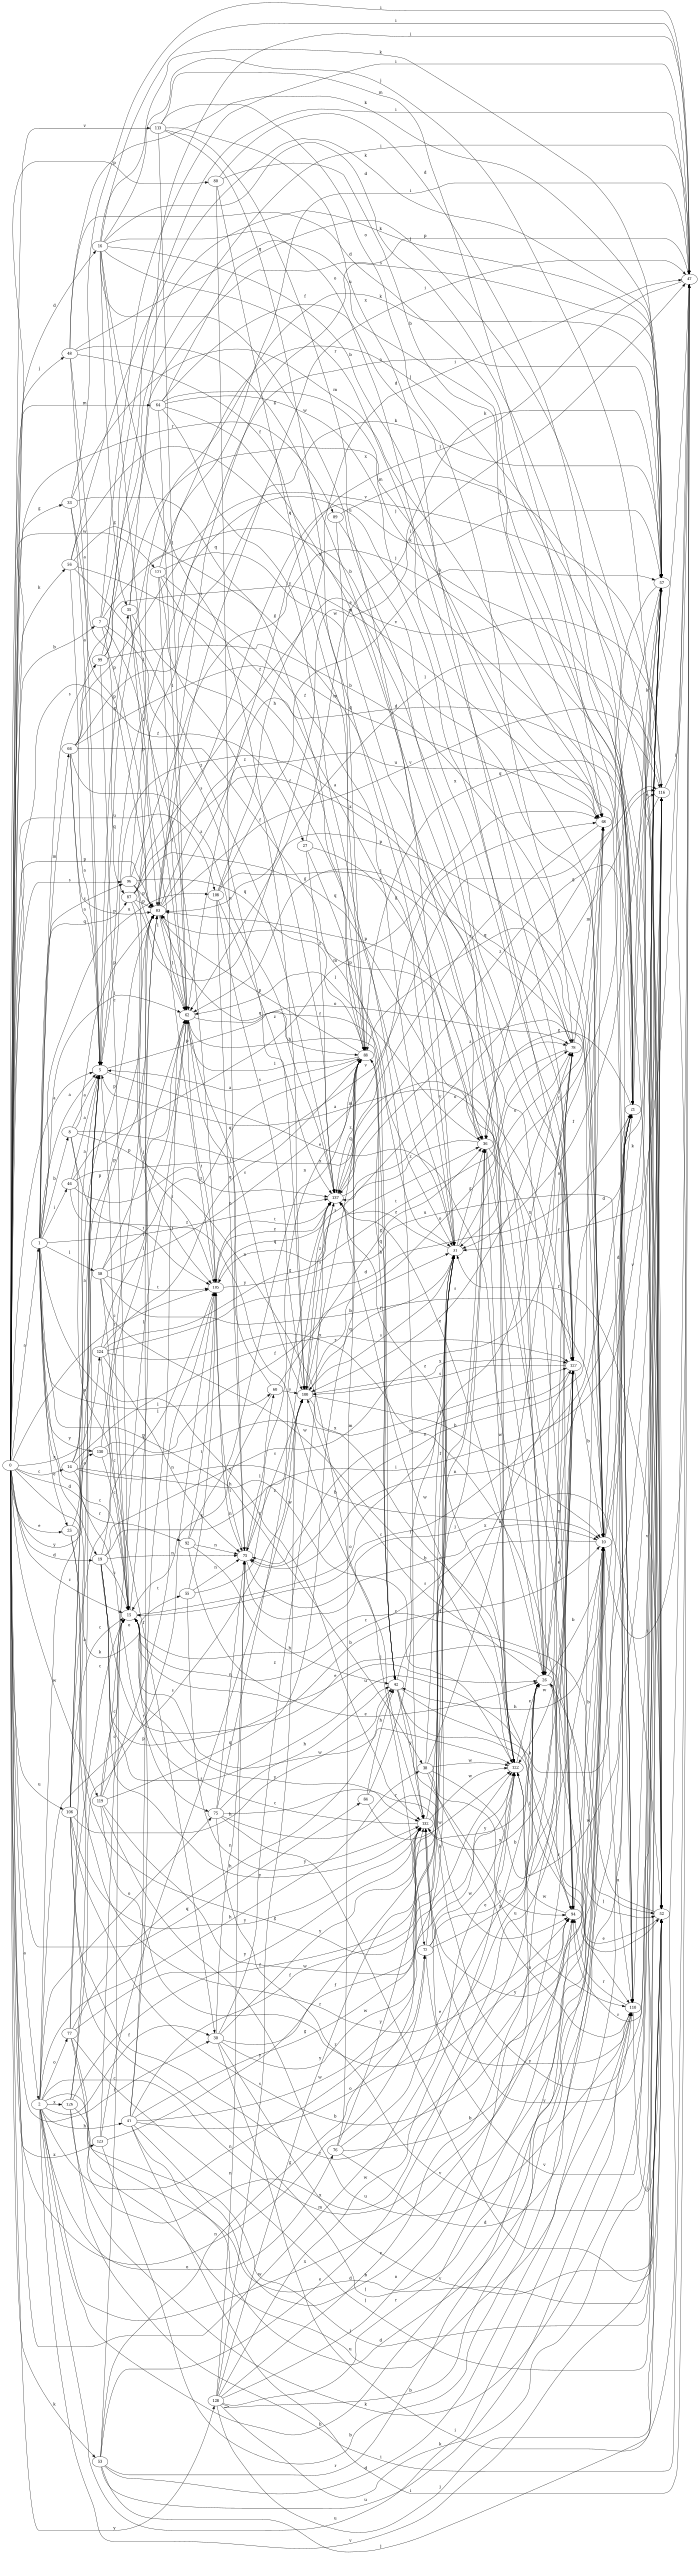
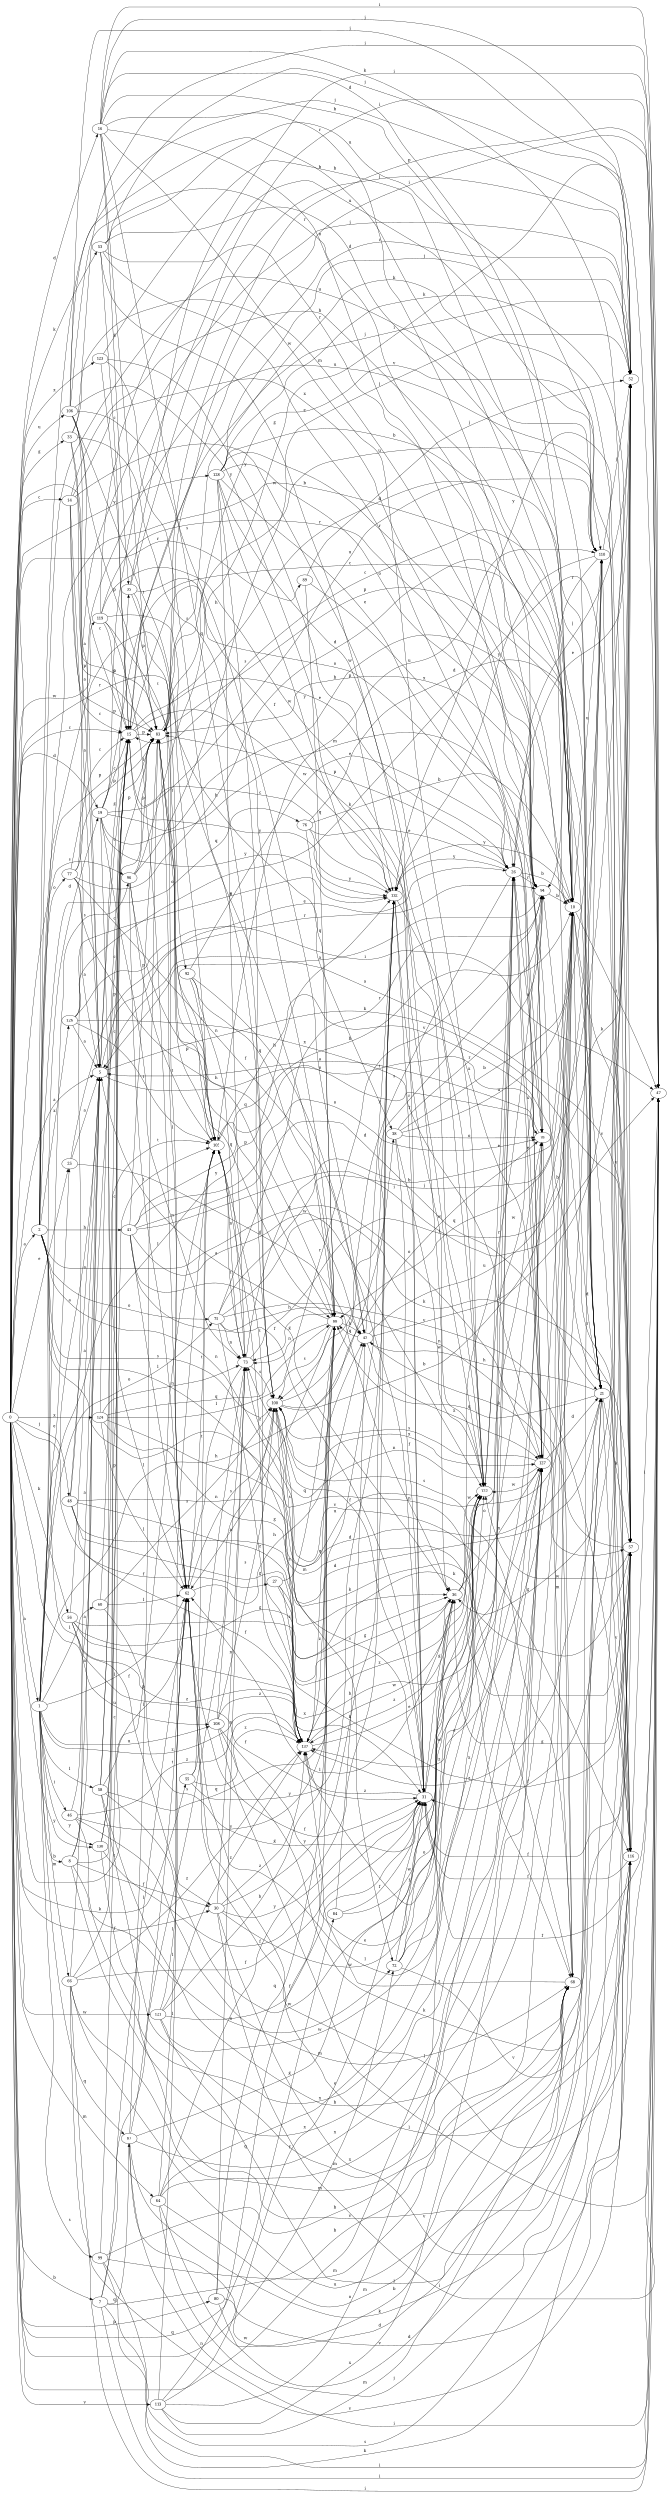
(262, 1479) -> (206, 1473)
